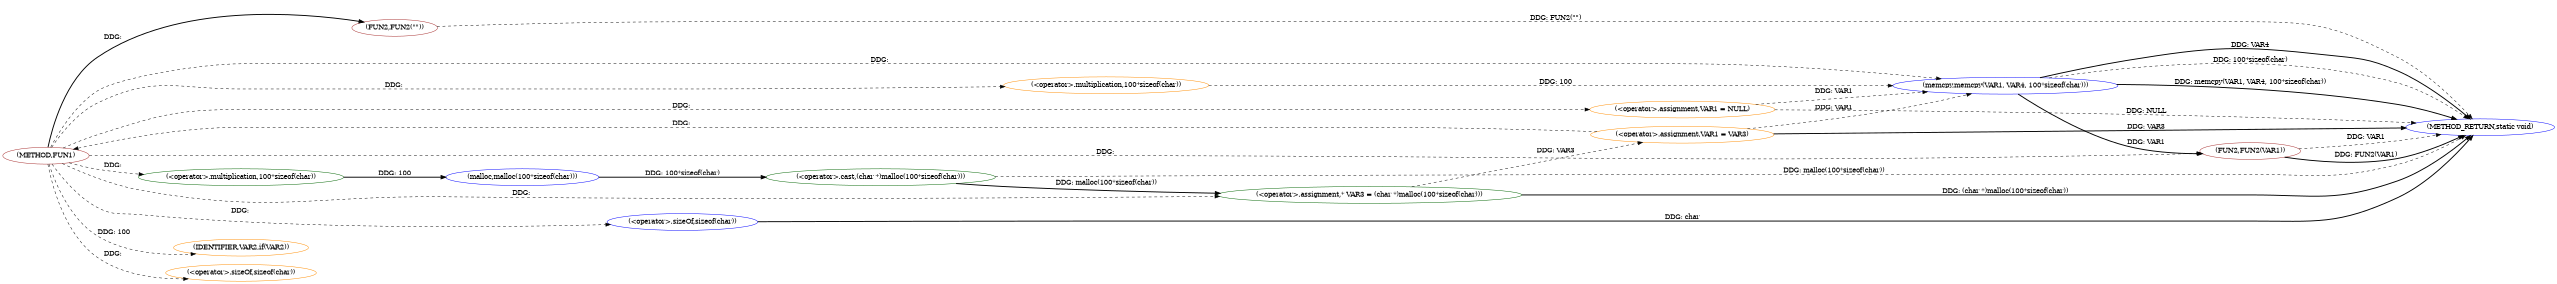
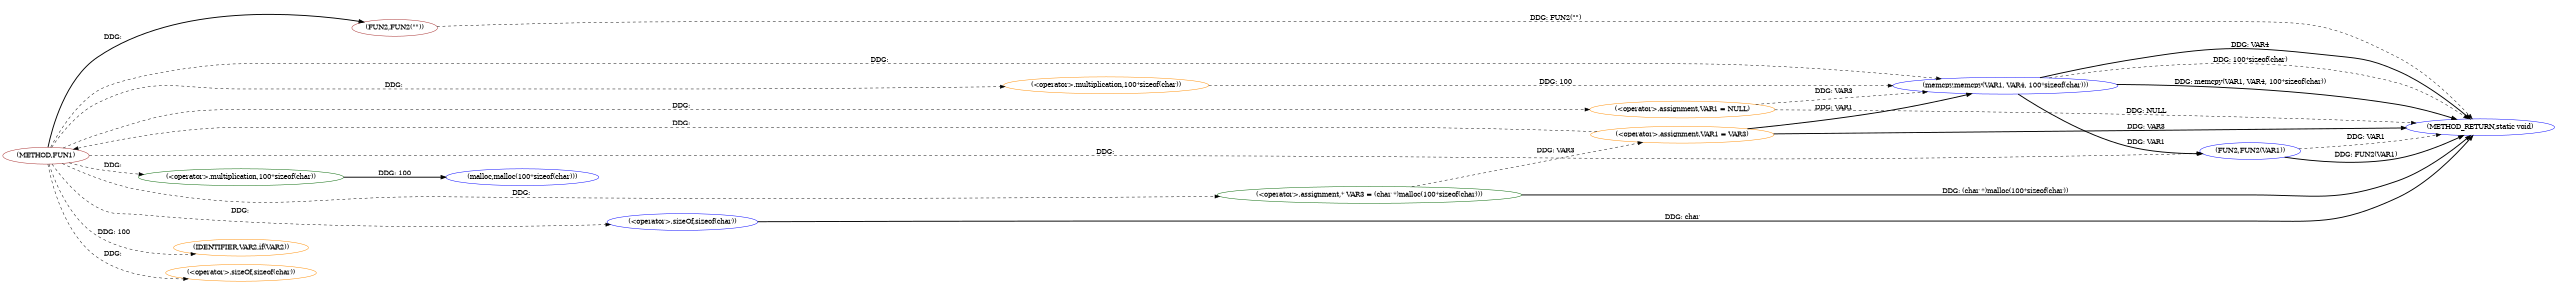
(1834, 92) -> (1834, 92)
(1858, 115) -> (1858, 115)
(2250, 151) -> (2250, 151)
(881, 177) -> none
